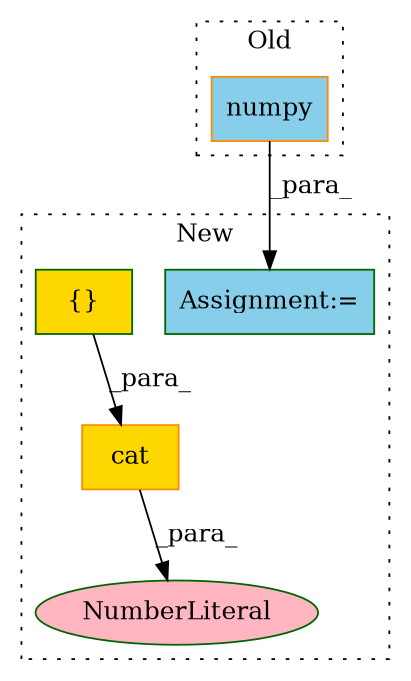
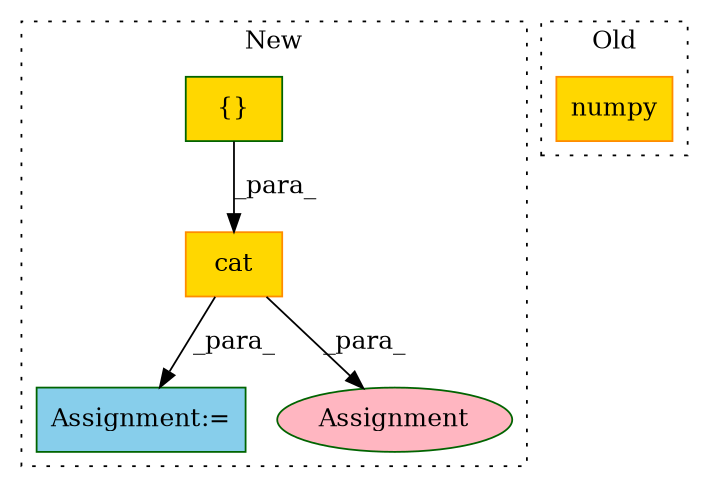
(270, 109) -> (614, 109)
(270, 196) -> (192, 334)
(177, 613) -> (395, 420)
